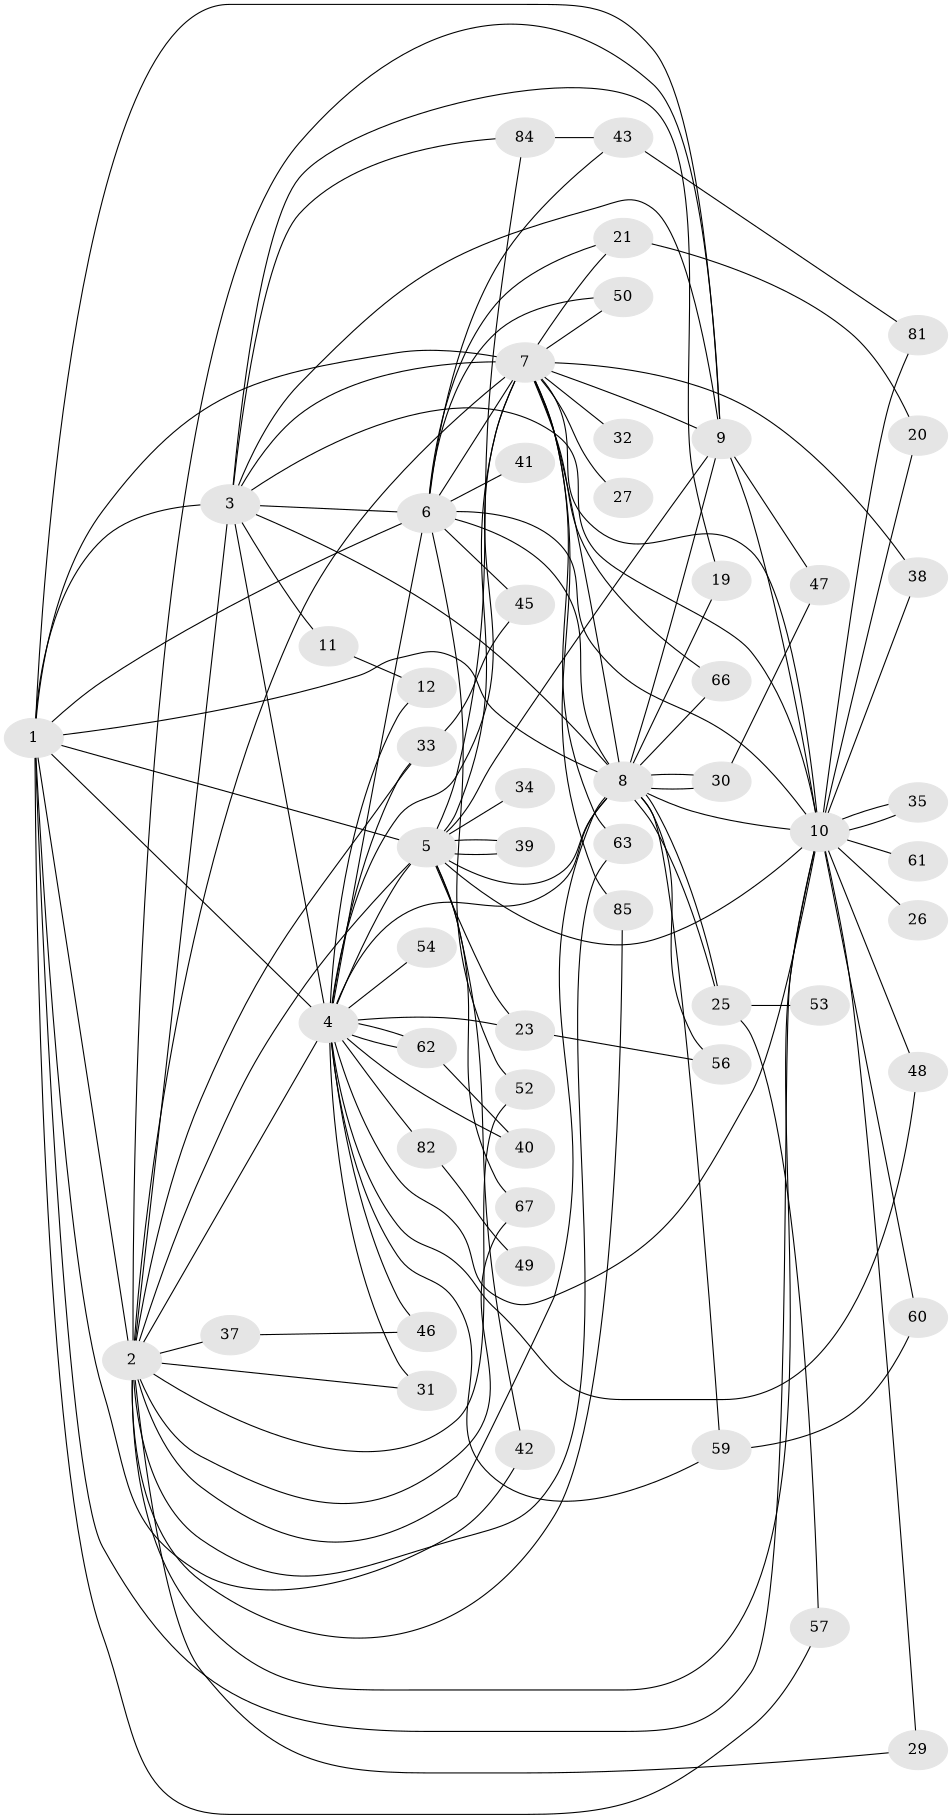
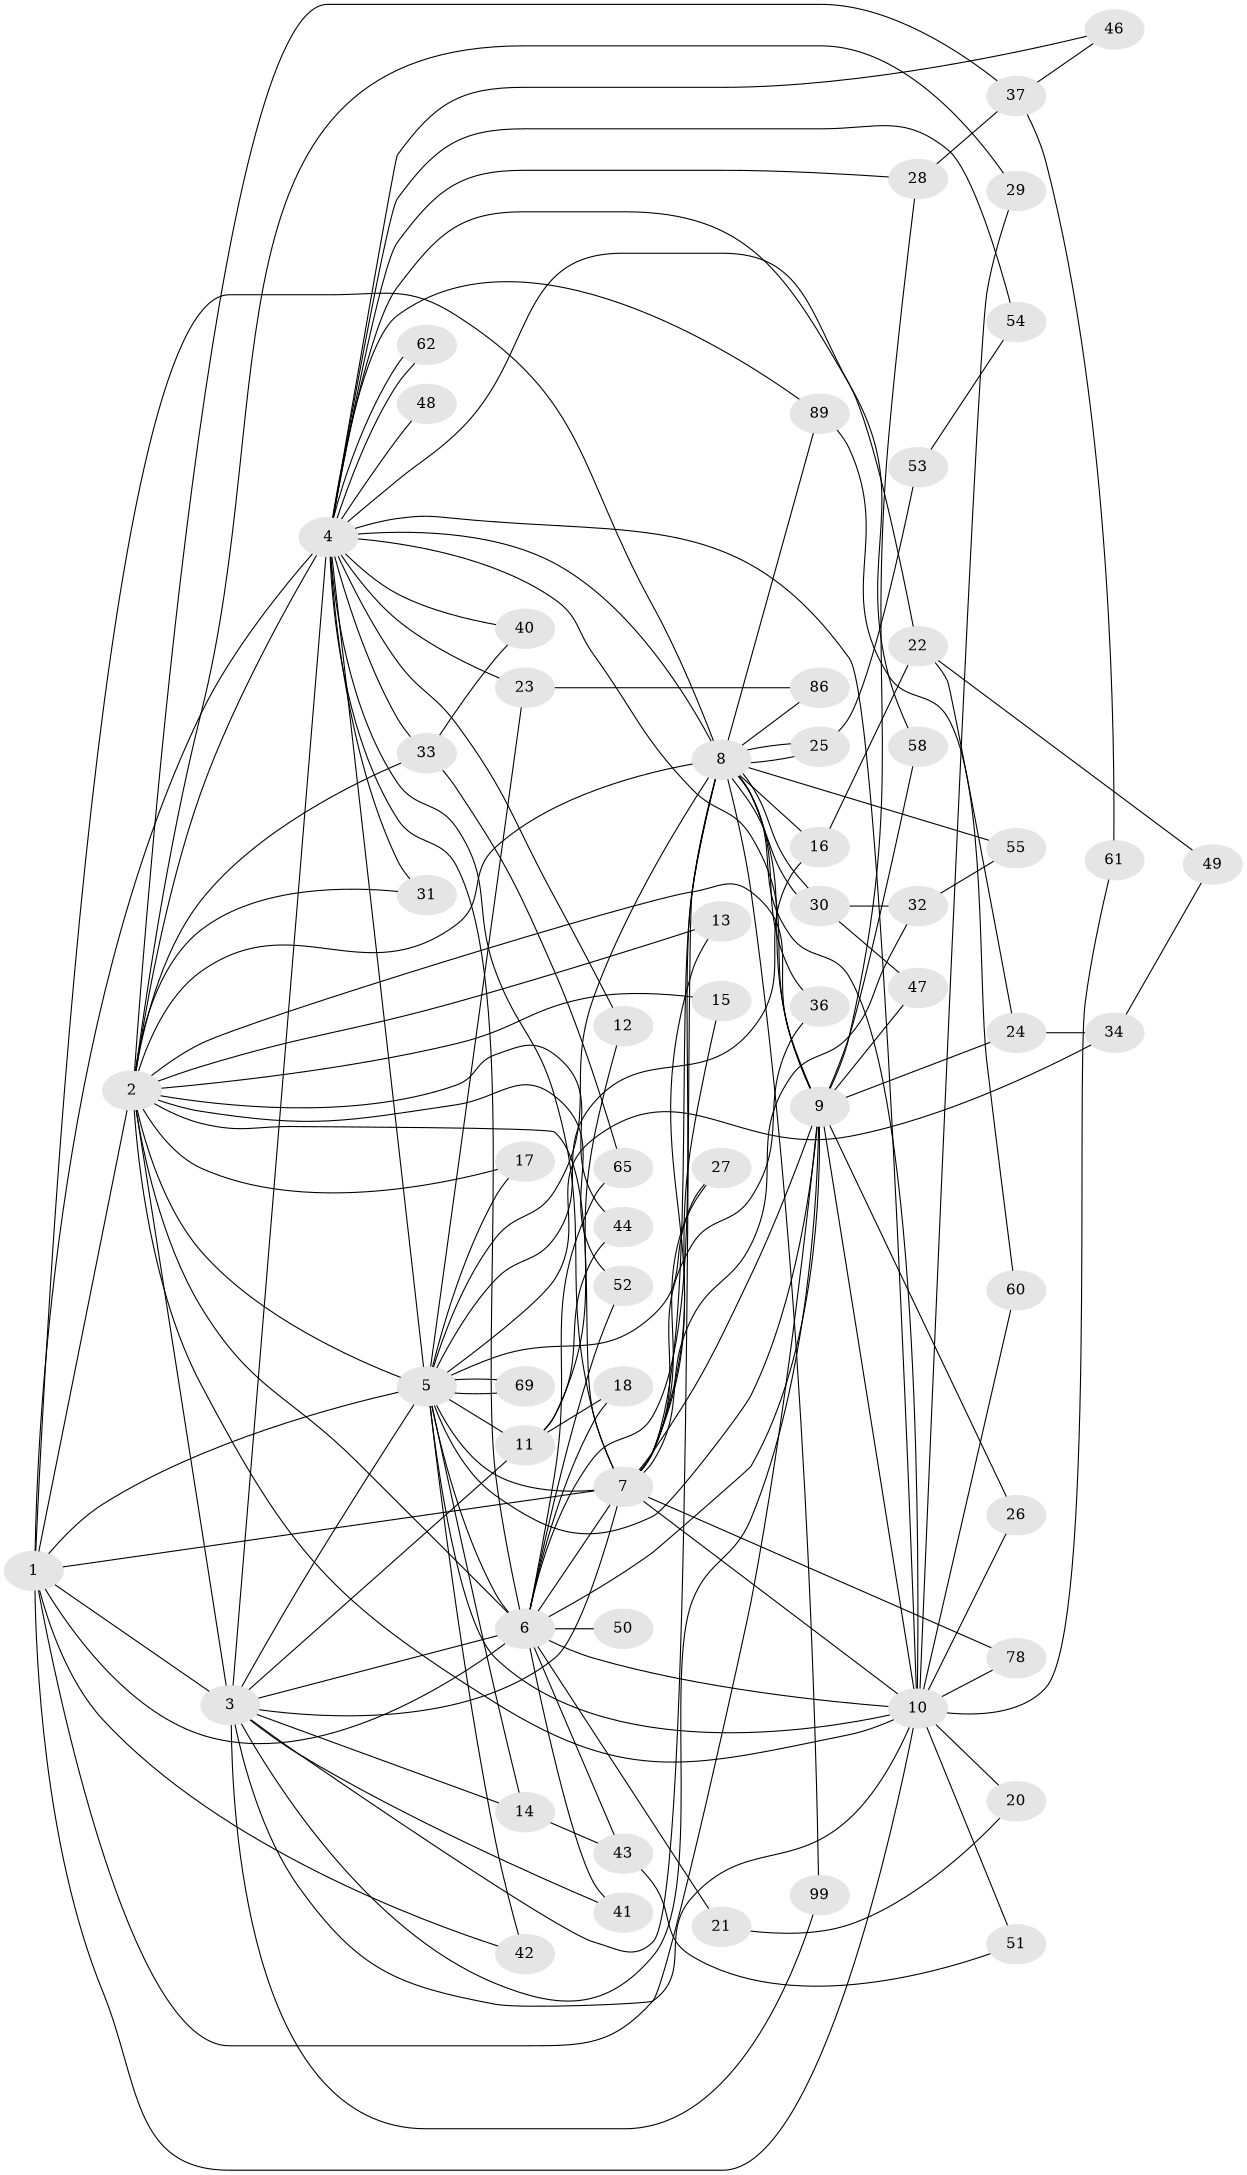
(525, 138) -> (525, 1812)
none -> (918, 179)
(574, 293) -> none
(574, 330) -> none
(918, 335) -> (1016, 1944)
none -> (967, 395)
none -> (1098, 474)
(918, 577) -> (1016, 1658)
(722, 581) -> (820, 1895)
(525, 605) -> (623, 1168)
(722, 681) -> (820, 1007)
none -> (918, 747)
none -> (658, 750)
(918, 802) -> none
(623, 844) -> (722, 921)
(525, 847) -> (525, 1386)
none -> (820, 847)
none -> (1016, 848)
none -> (865, 906)
(623, 910) -> (722, 1001)
none -> (1164, 949)
(869, 952) -> none
none -> (1016, 1033)
(722, 1064) -> (820, 688)
(489, 1112) -> (472, 689)
(427, 1148) -> (918, 646)
(525, 1207) -> (525, 1162)
none -> (623, 1227)
none -> (918, 1311)
none -> (624, 1335)
none -> (623, 1386)
none -> (275, 1392)
none -> (476, 1416)
none -> (772, 1423)
(722, 1450) -> (820, 414)
none -> (465, 1523)
none -> (325, 1544)
(820, 1628) -> none
none -> (419, 1820)
